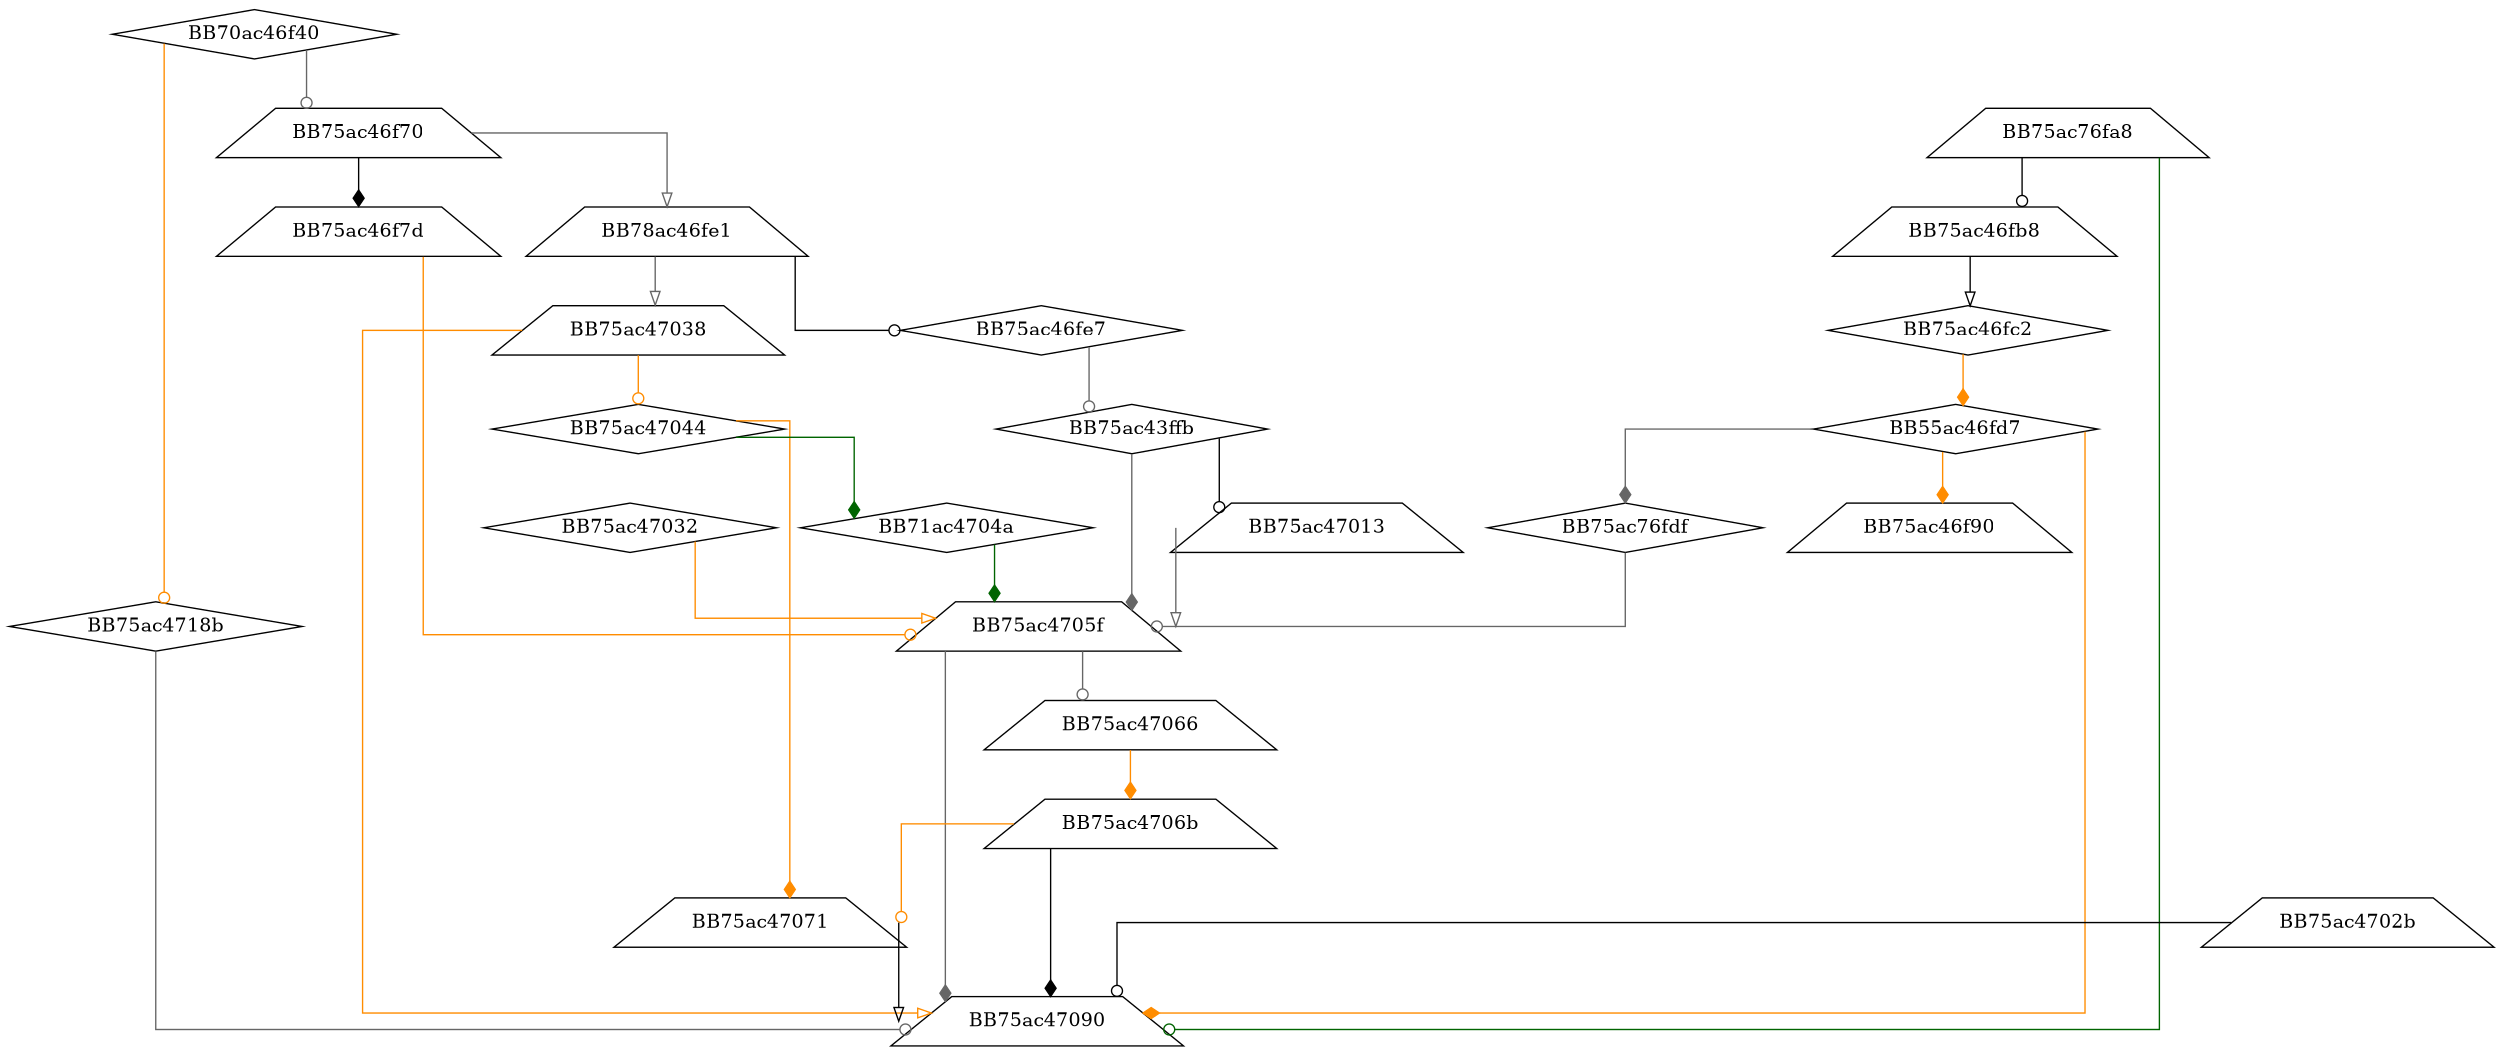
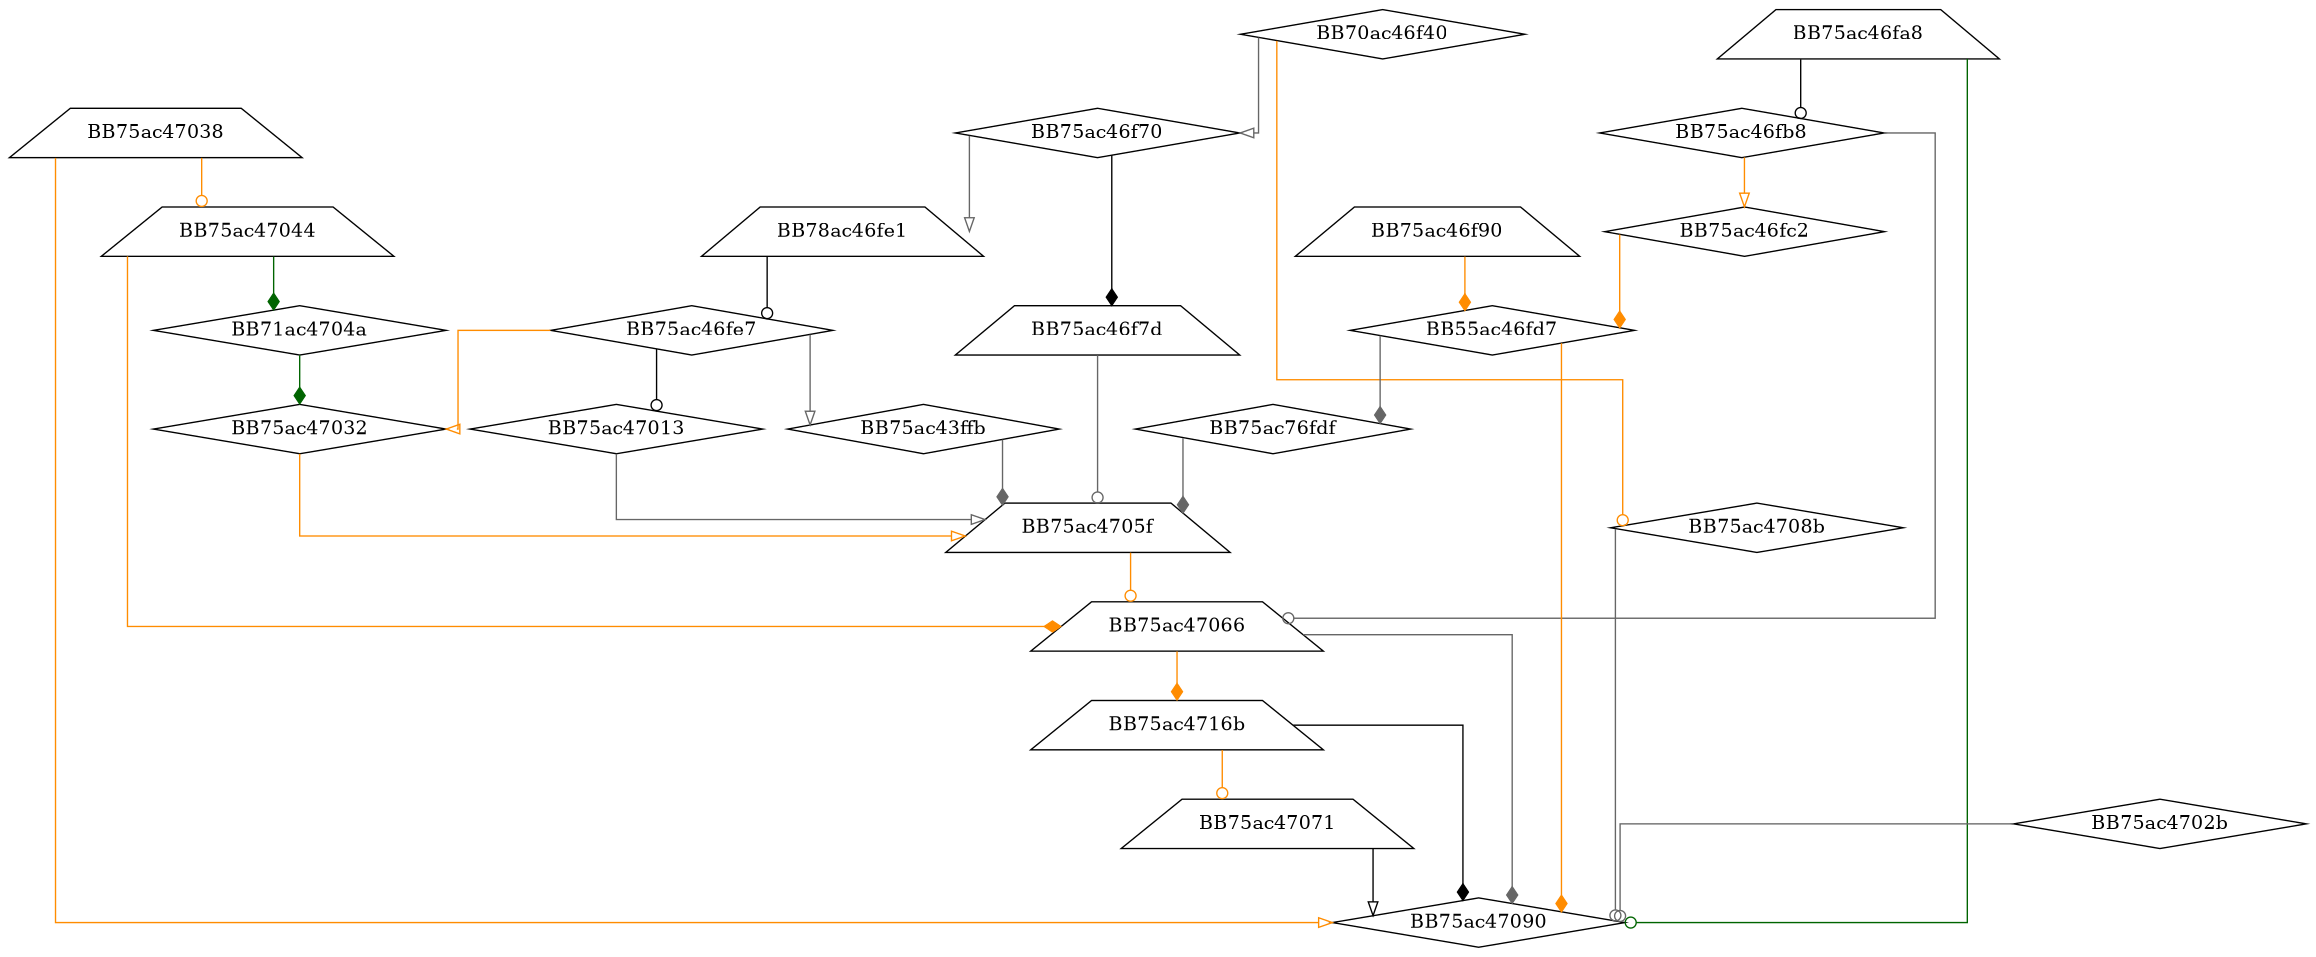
(307, 74) -> (1259, 88)
(359, 133) -> (1098, 133)
(2068, 133) -> (1858, 34)
(1975, 232) -> (1742, 133)
(655, 274) -> none
(1970, 274) -> (1744, 175)
none -> (458, 334)
(1089, 374) -> (810, 373)
(638, 429) -> (248, 232)
(1943, 469) -> (1465, 275)
(1219, 470) -> (657, 374)
(1317, 528) -> (616, 429)
(995, 565) -> (300, 371)
(790, 598) -> (401, 626)
none -> (1883, 618)
(156, 626) -> (1757, 528)
(1431, 626) -> (1183, 467)
(475, 635) -> (1098, 424)
(1083, 670) -> (1131, 571)
(945, 810) -> (1512, 656)
(1130, 824) -> (1177, 725)
(1643, 923) -> (1773, 824)
(2348, 923) -> (2160, 824)
(1037, 1021) -> (1479, 923)
